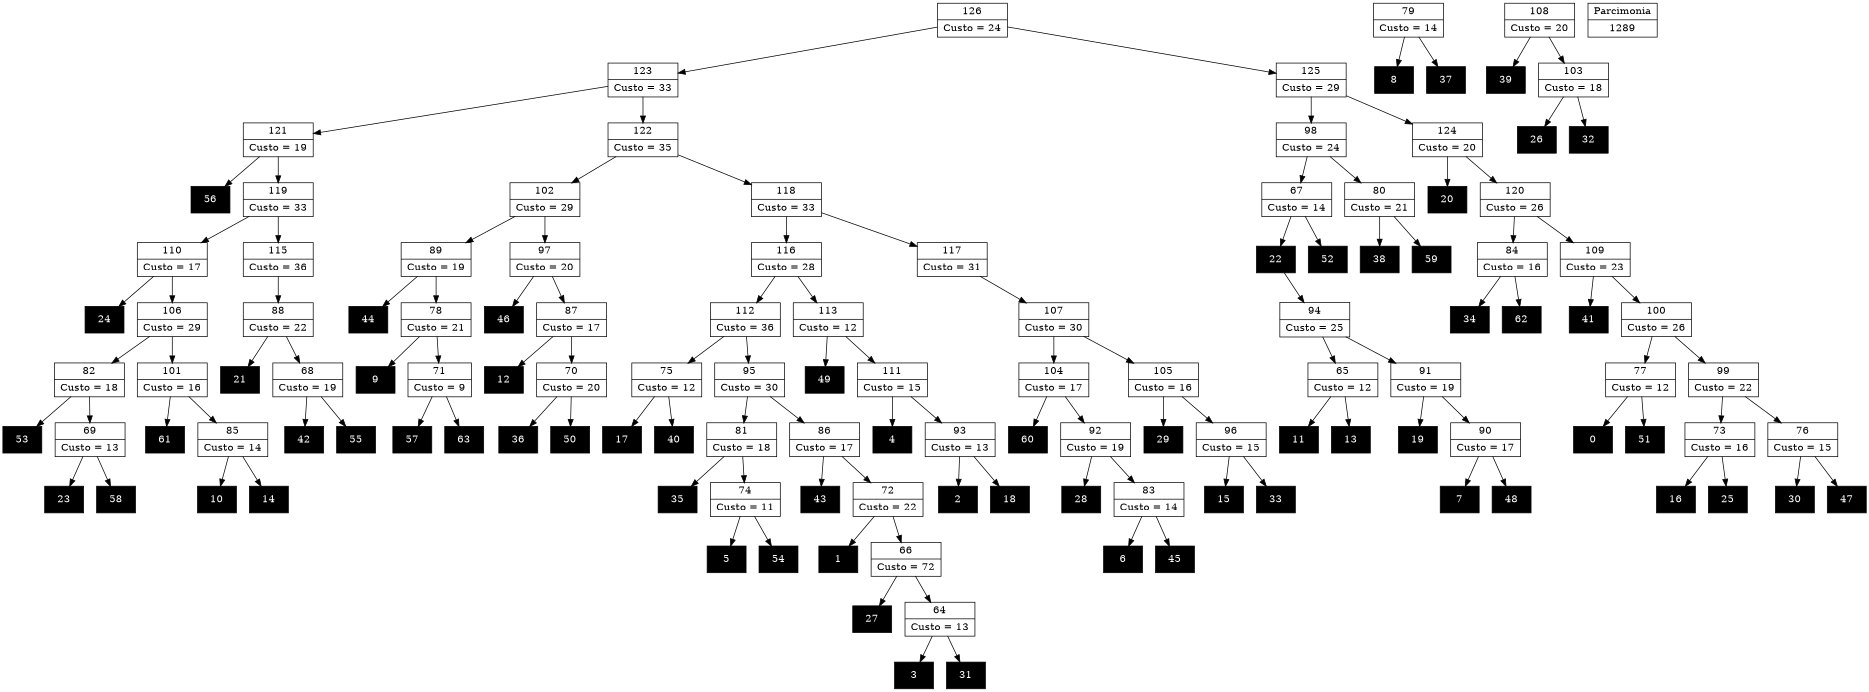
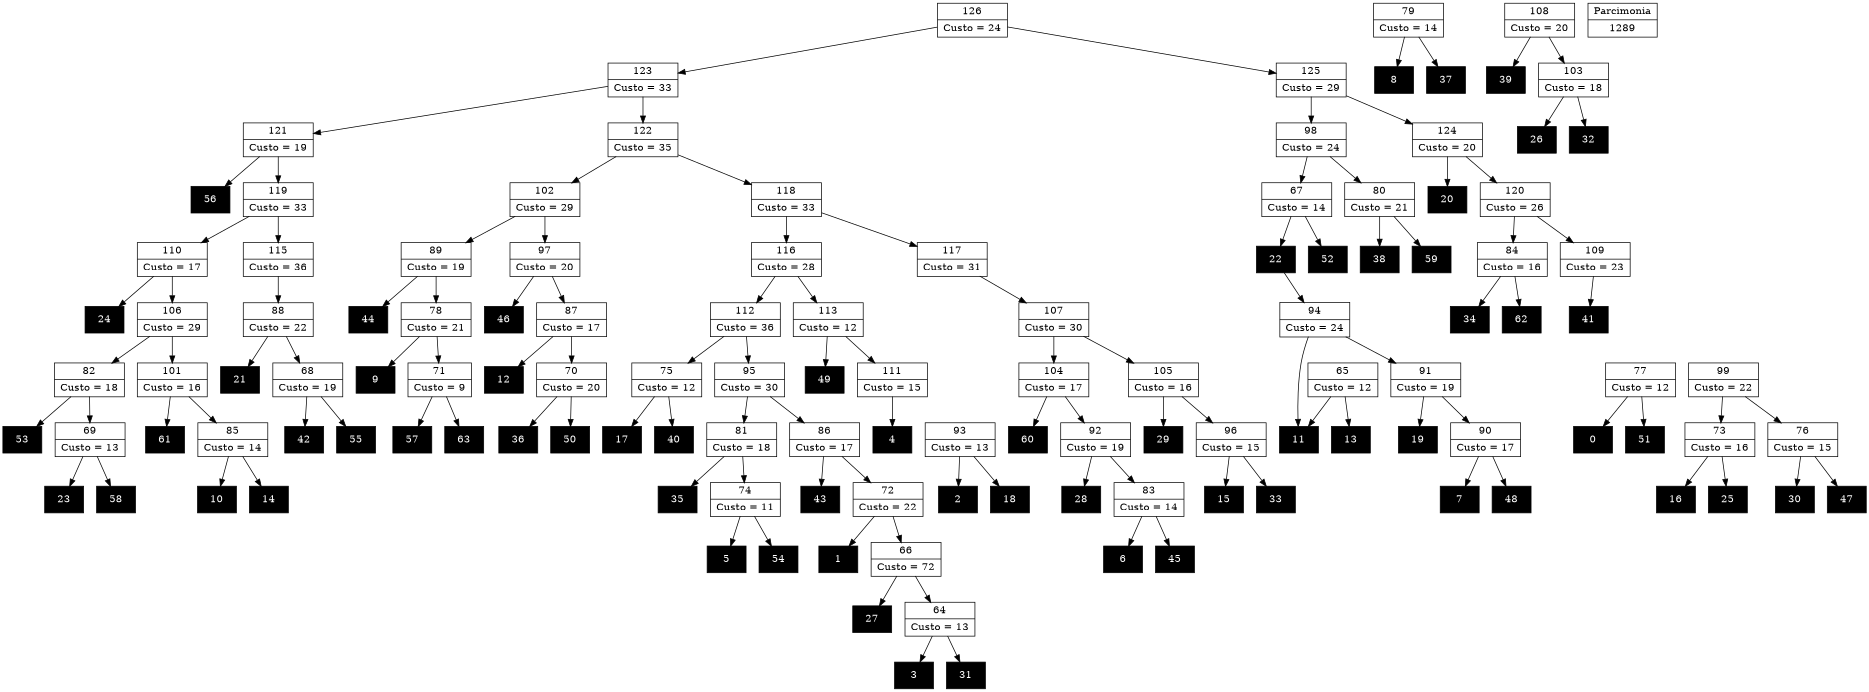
(1656, 320) -> none
(1315, 328) -> (1315, 328)
(1327, 347) -> (1299, 377)
(923, 407) -> none
